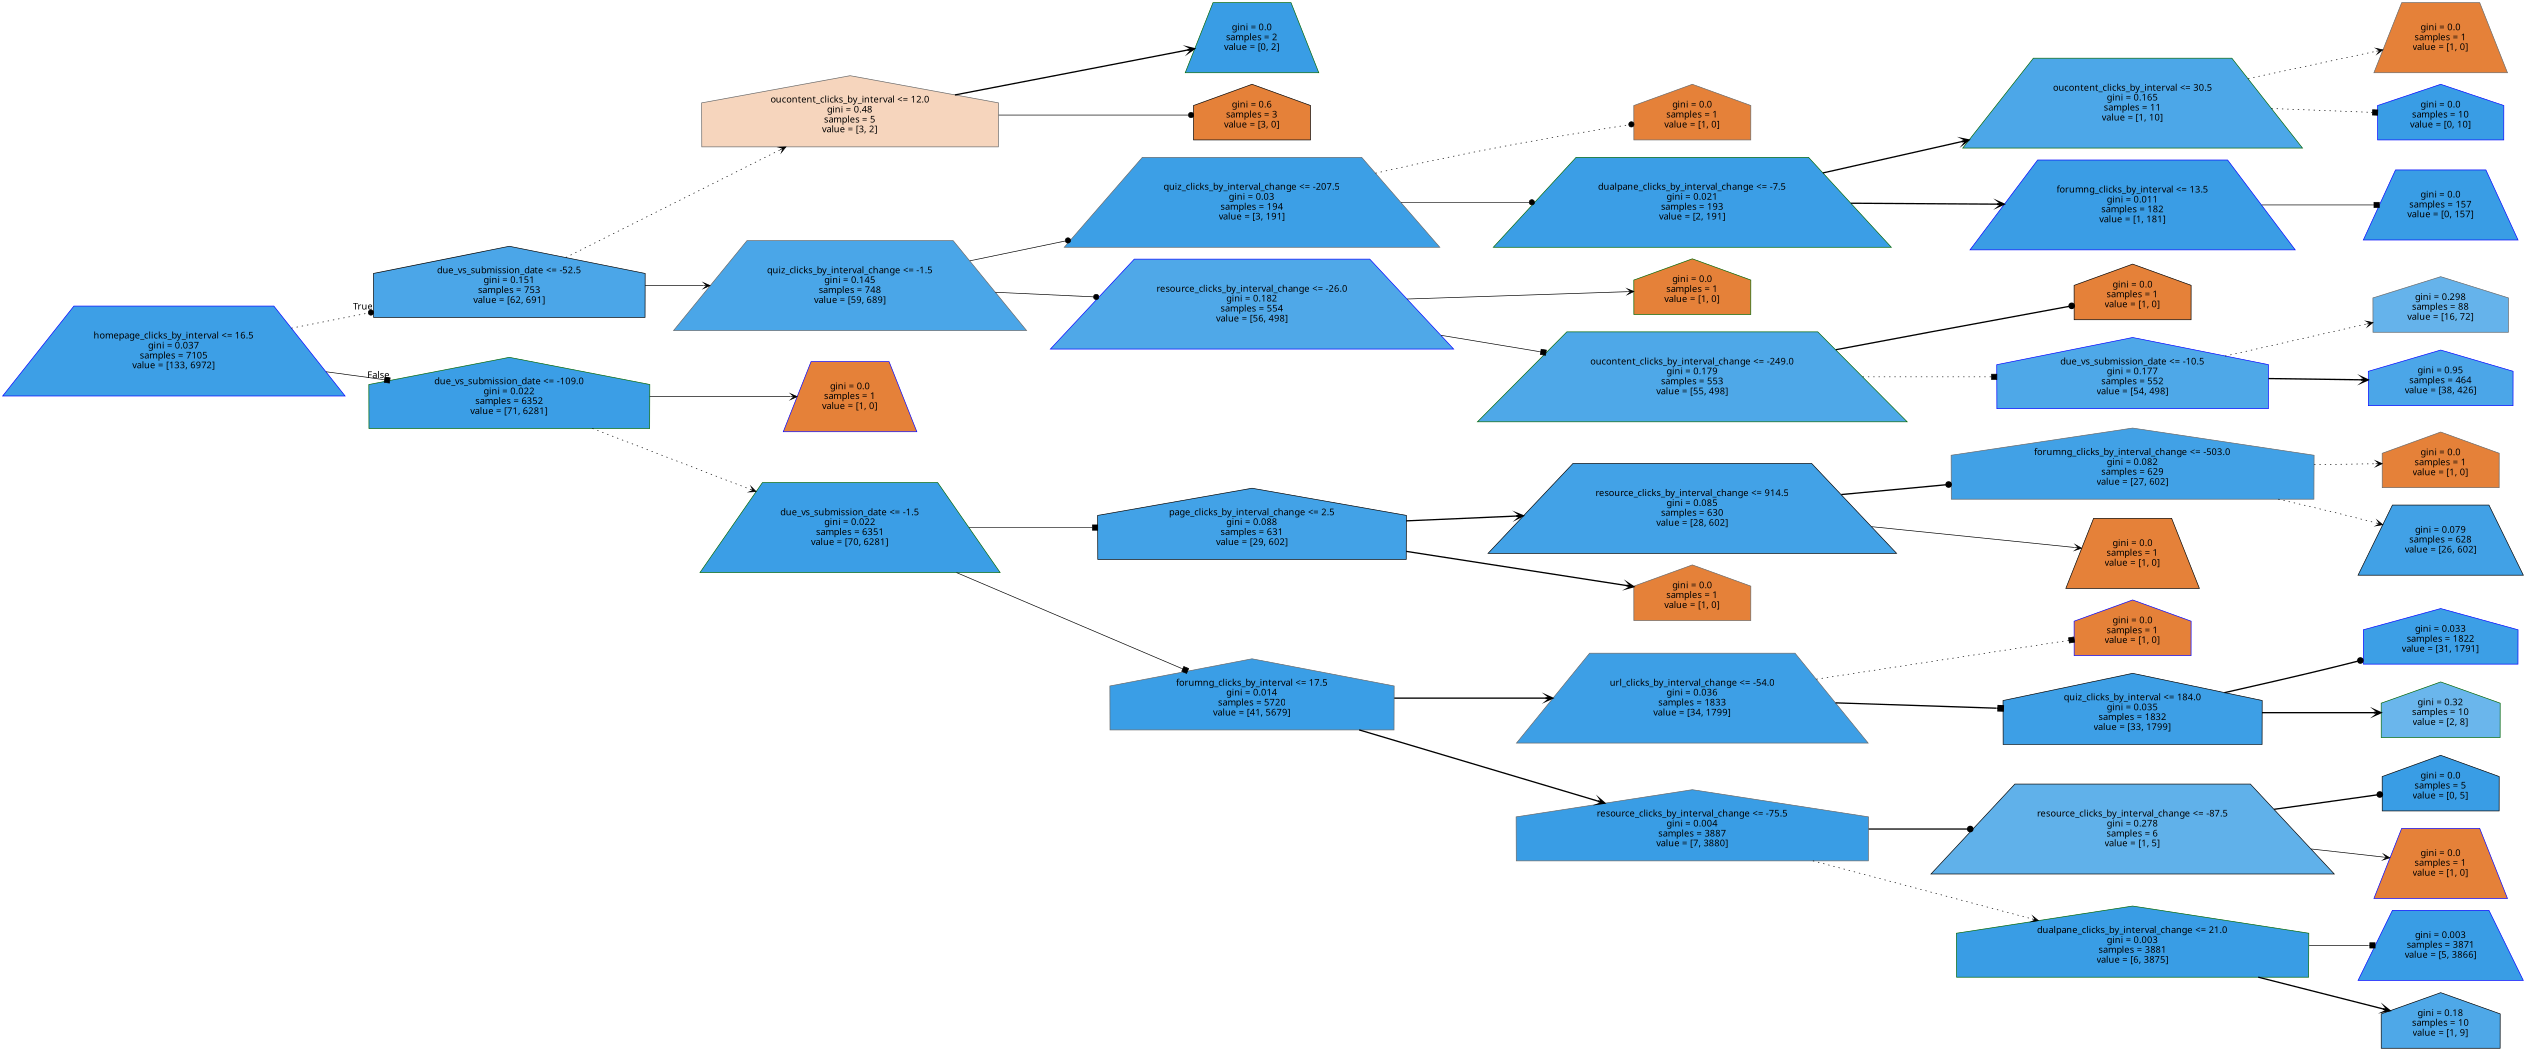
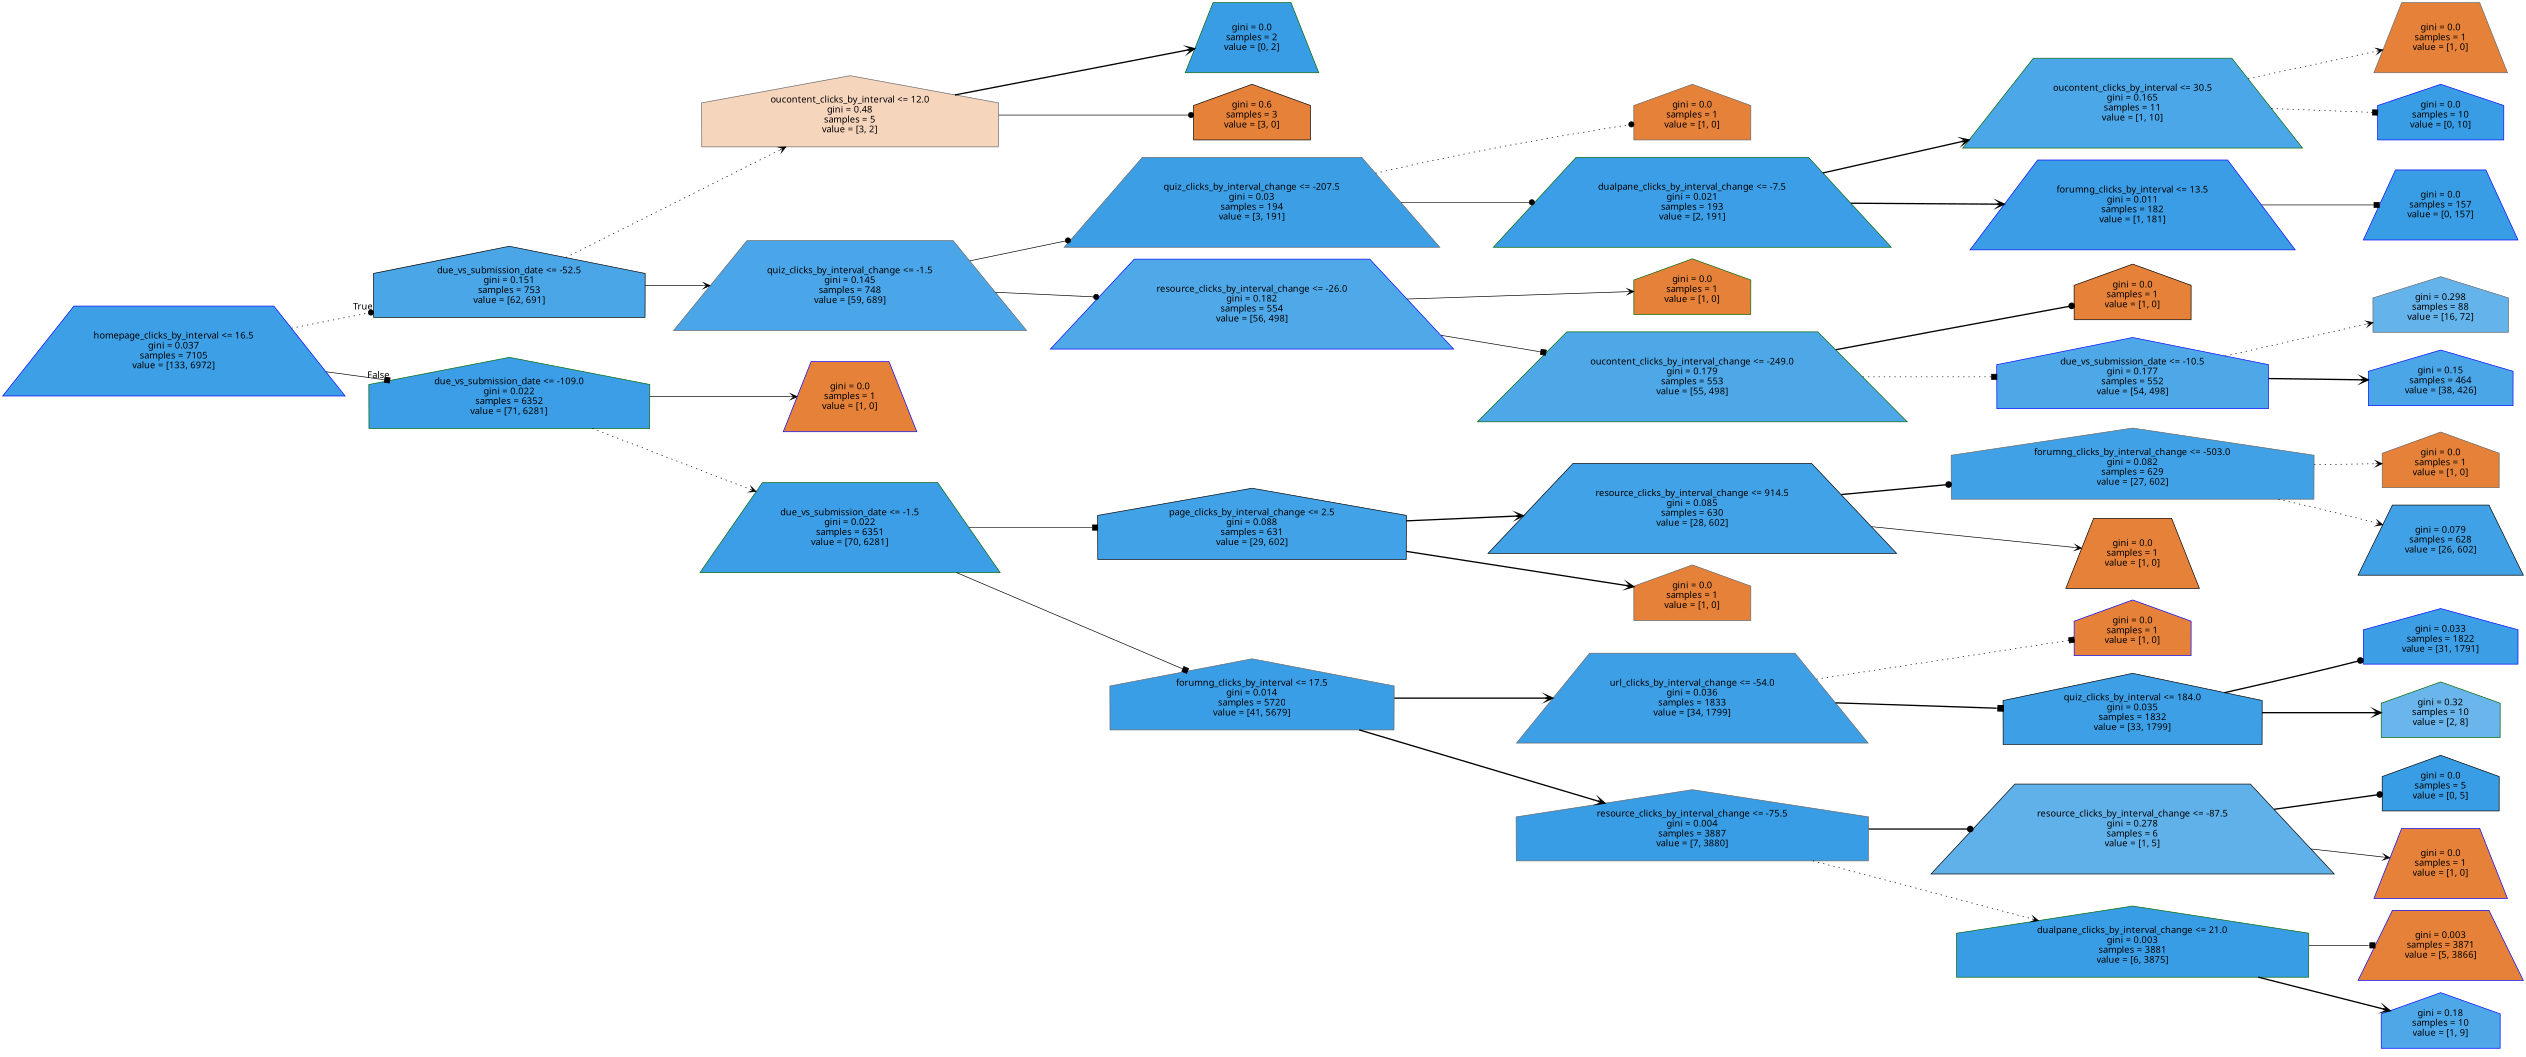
(2441, 381) -> (2441, 381)
(2441, 945) -> (2441, 945)
(2441, 1023) -> (2441, 1023)
